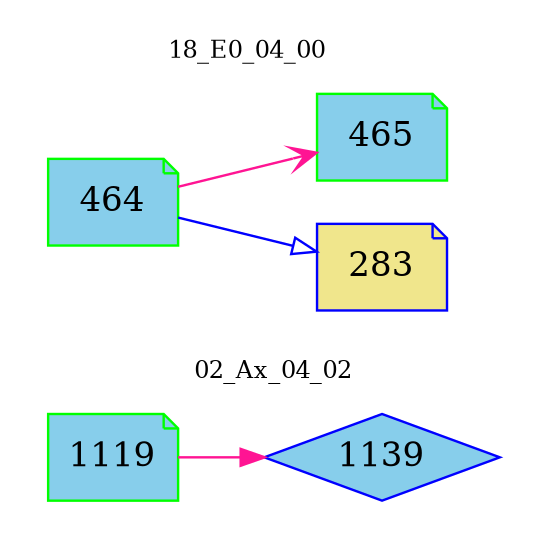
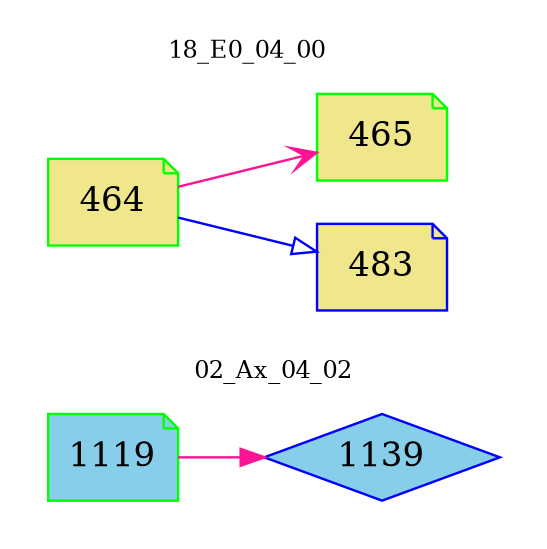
(382, 137) -> (382, 137)
(113, 202) -> (113, 202)
(382, 267) -> (382, 267)
